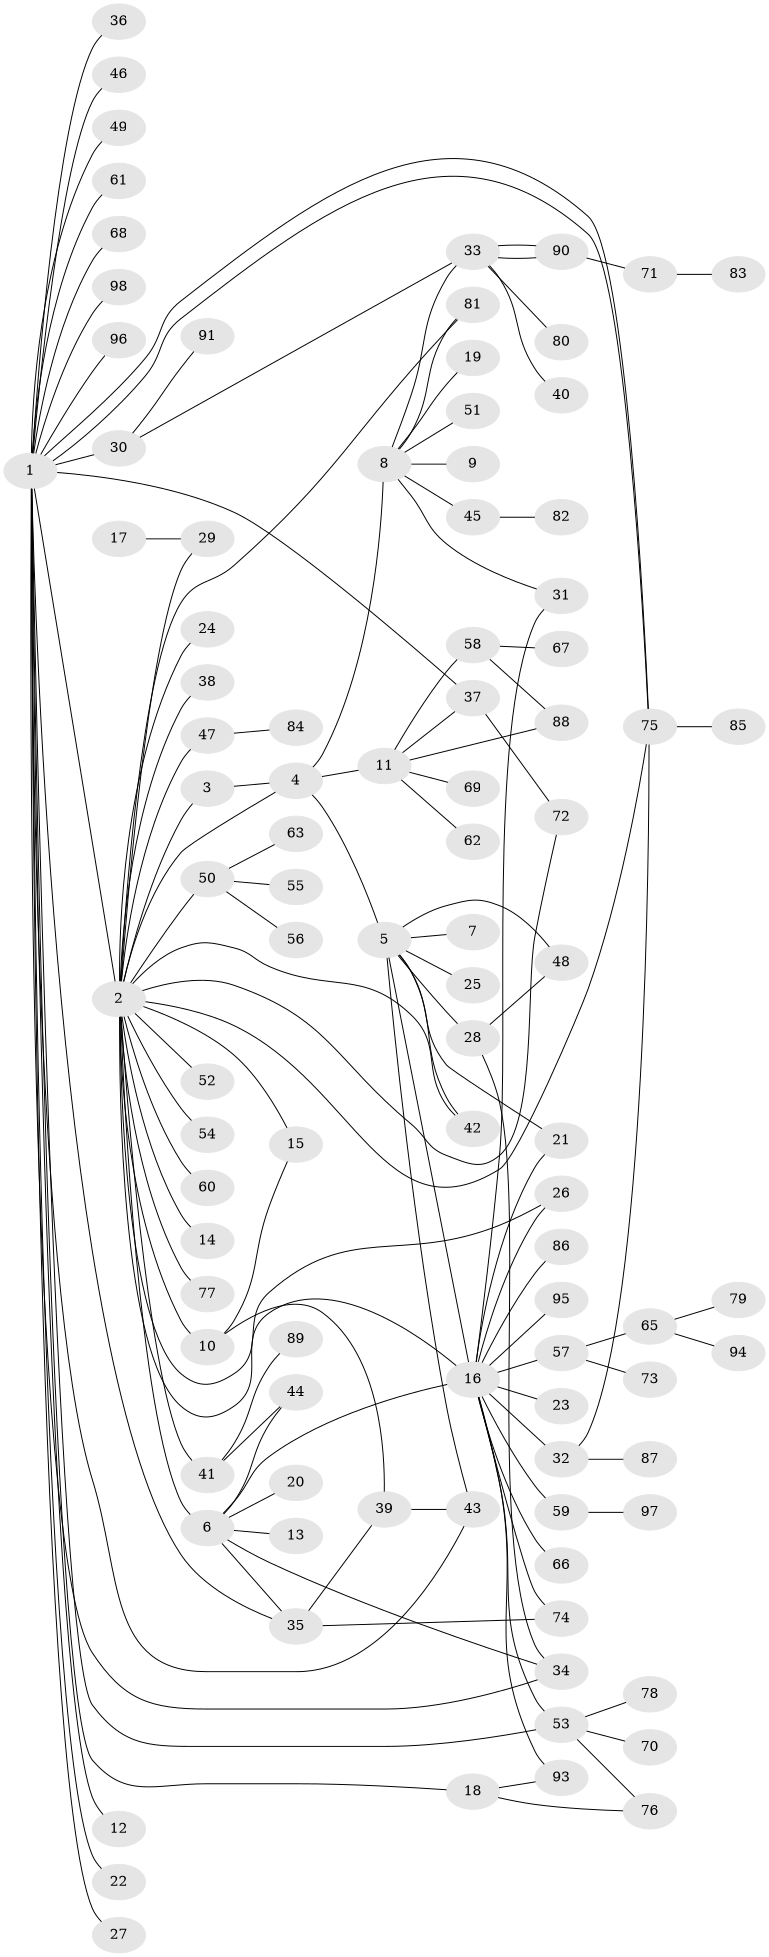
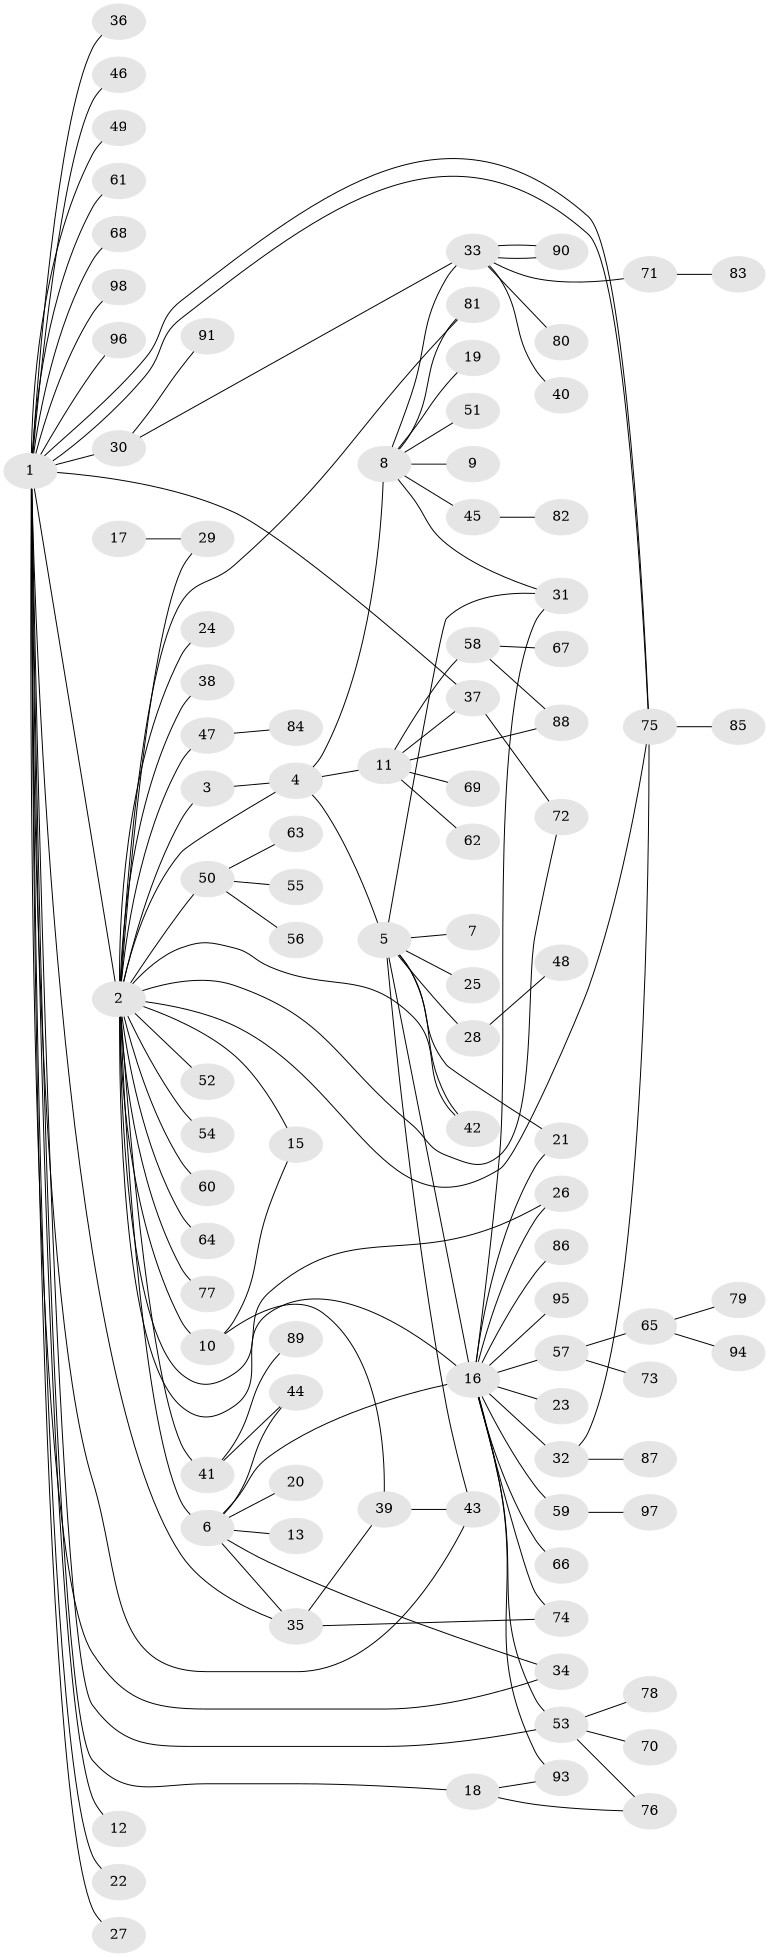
(613, 265) -> (557, 281)
(481, 901) -> (424, 723)
(207, 1241) -> (207, 1241)
(509, 1358) -> none
